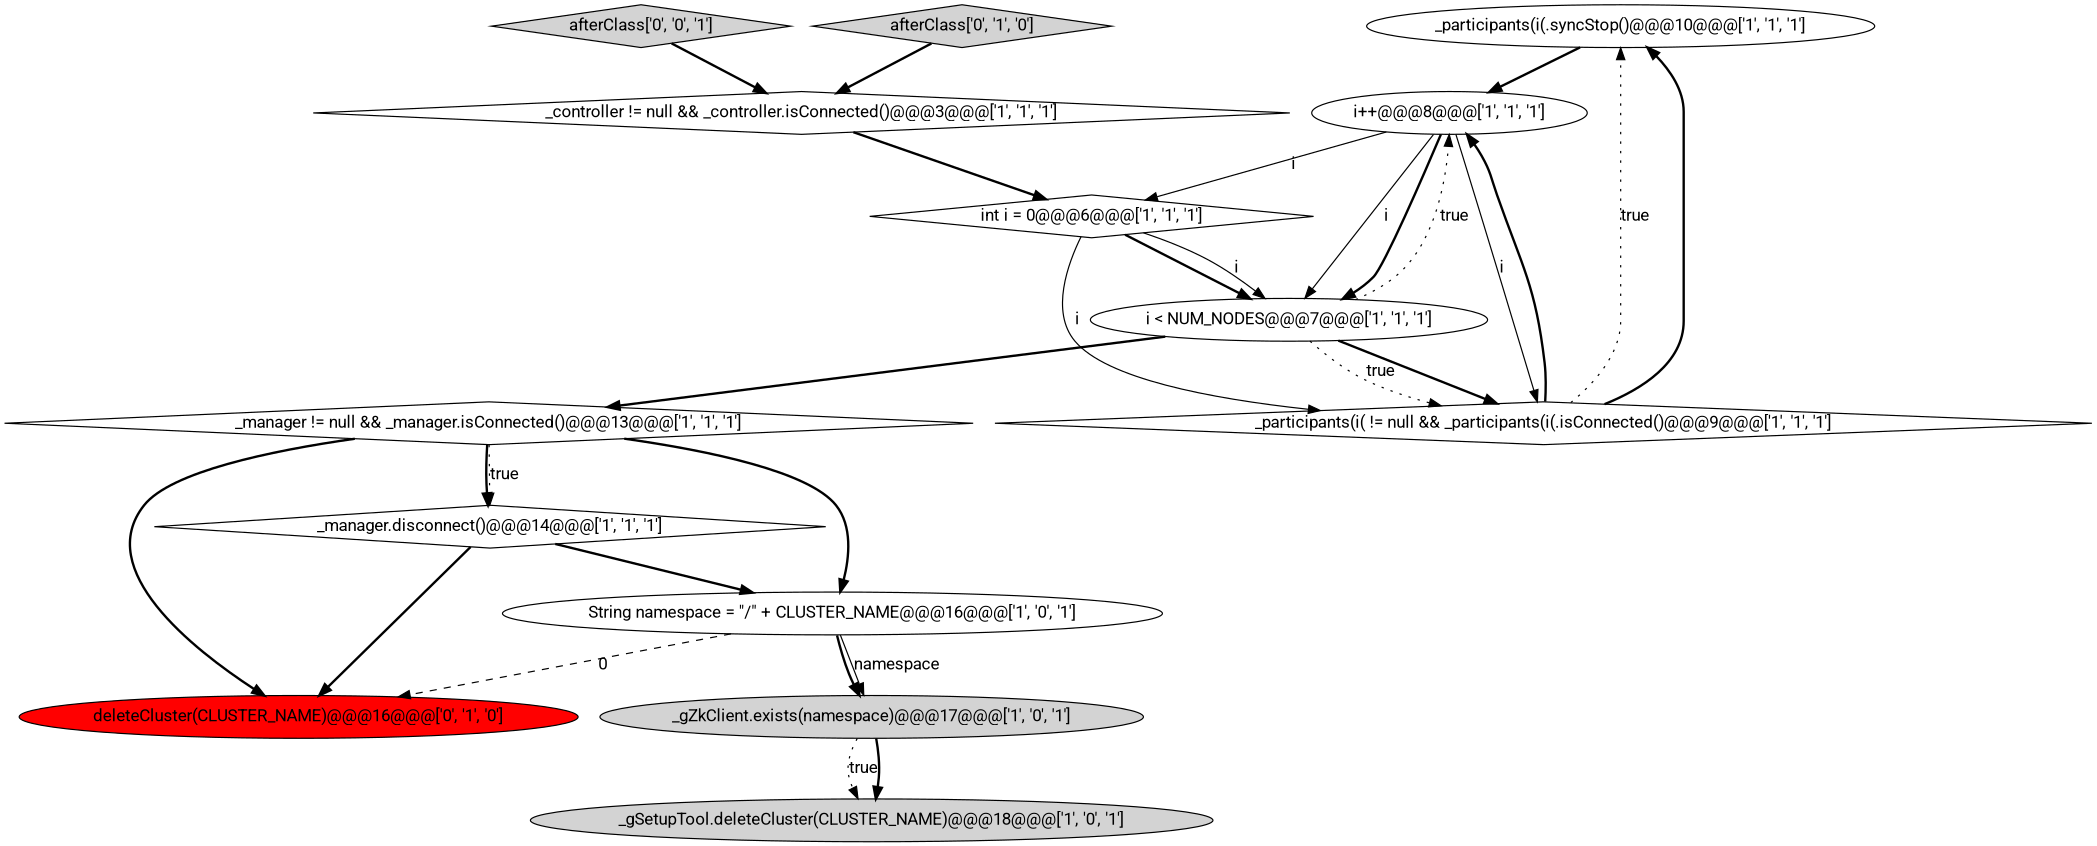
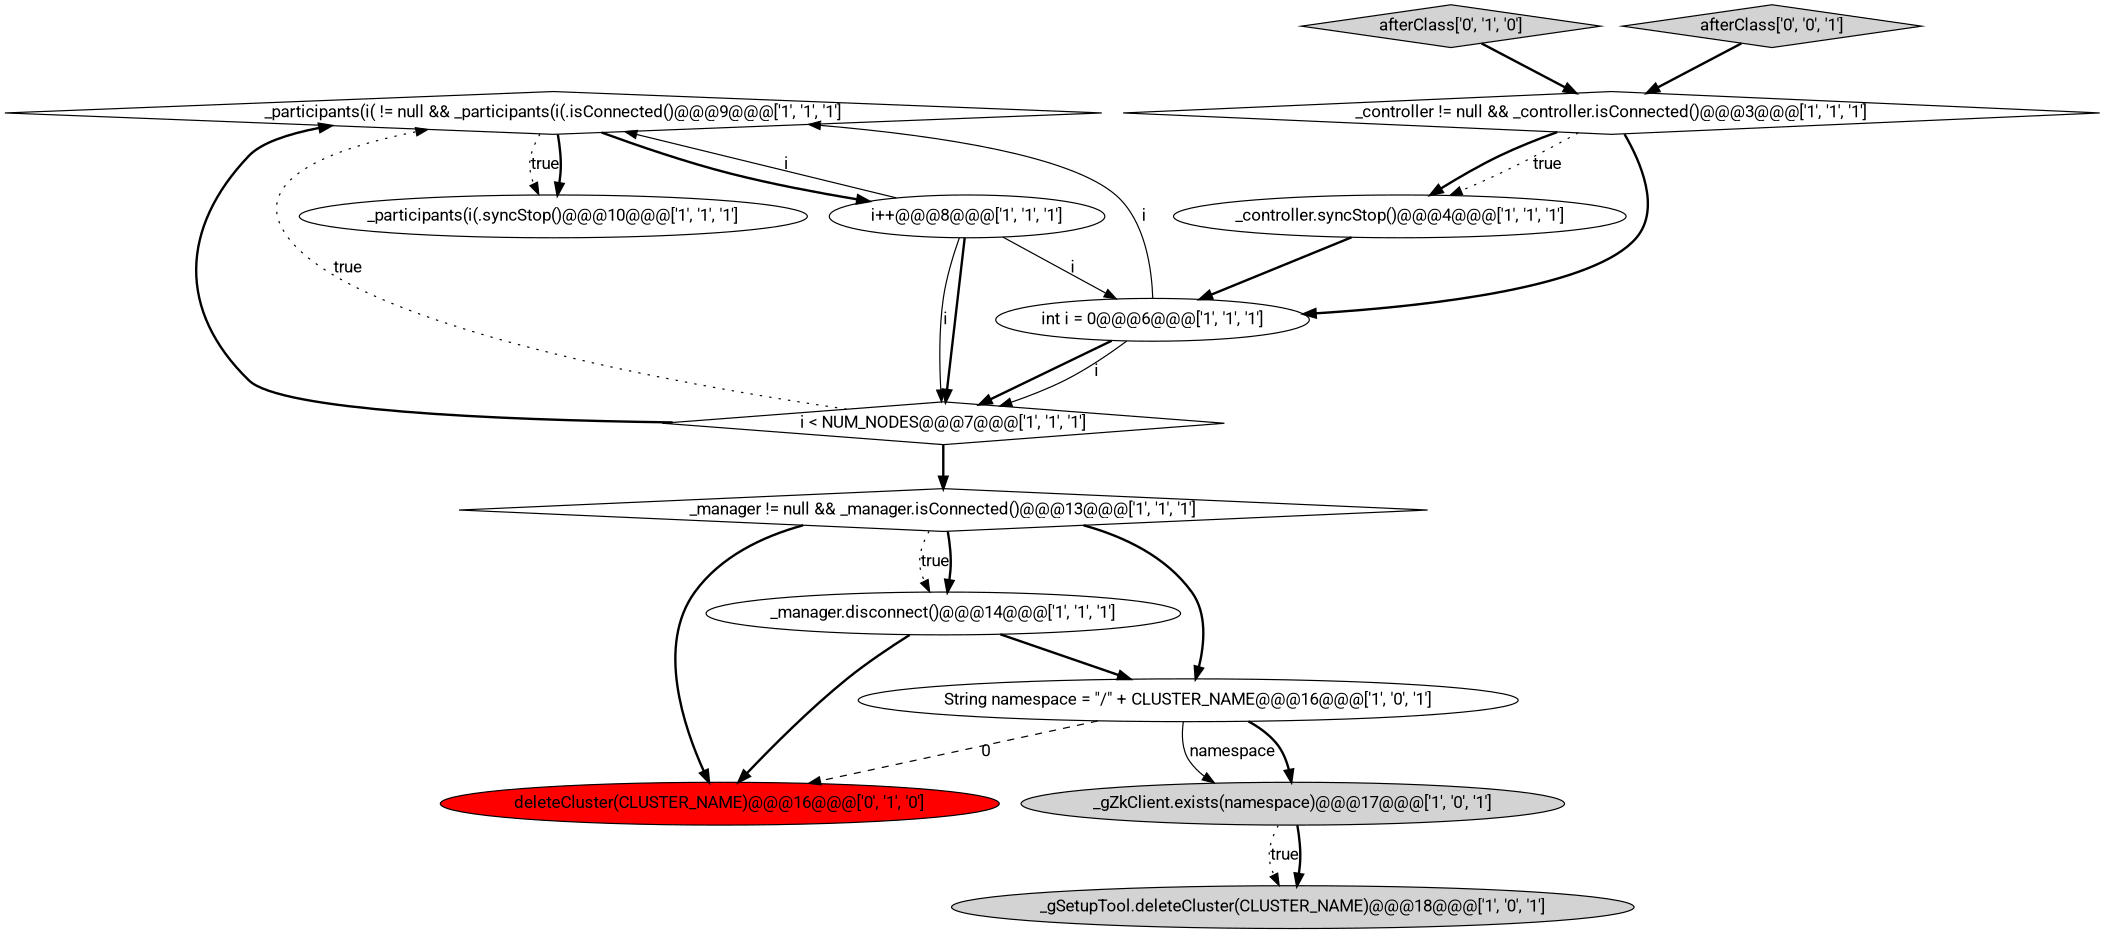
(1540, 67) -> none
(1092, 216) -> (1153, 320)
none -> (1400, 216)
(1425, 238) -> none
(1289, 320) -> (943, 423)
(490, 527) -> (943, 613)
